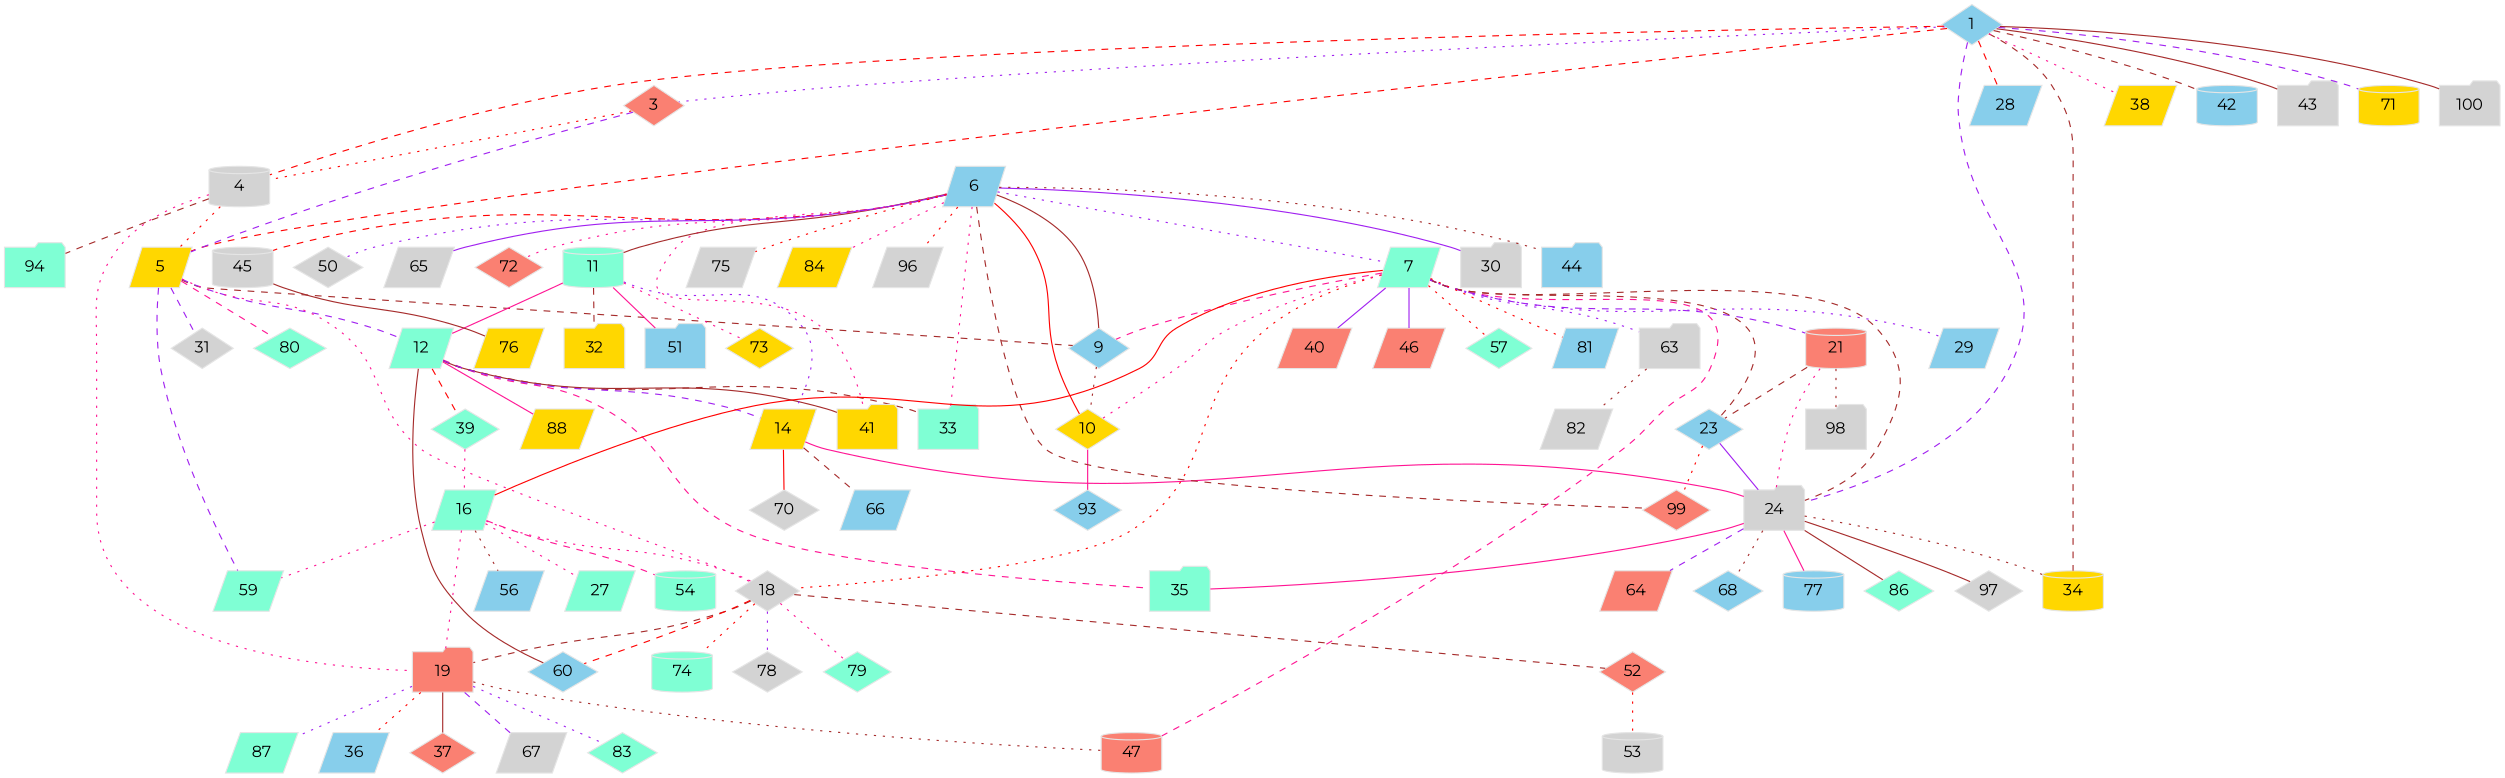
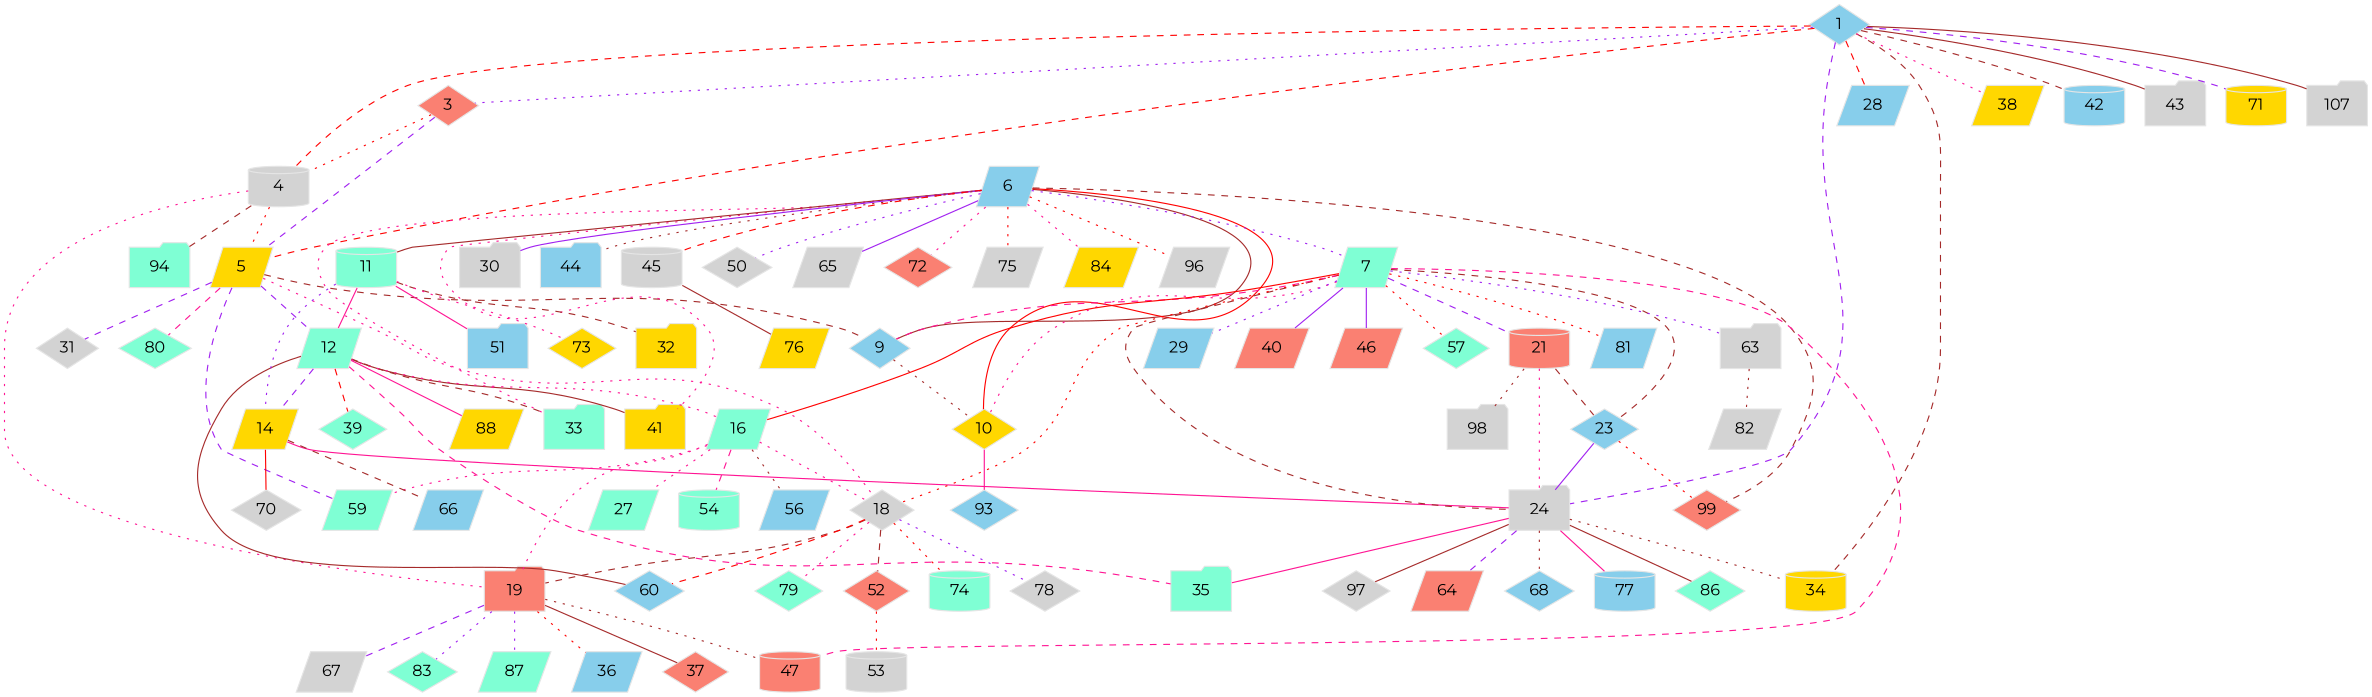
(2470, 106) -> (2337, 106)
(465, 463) -> (581, 389)
